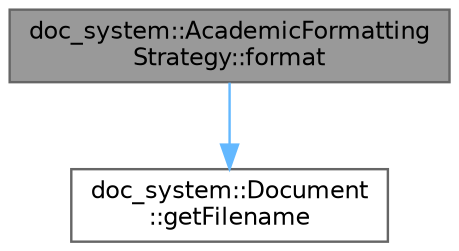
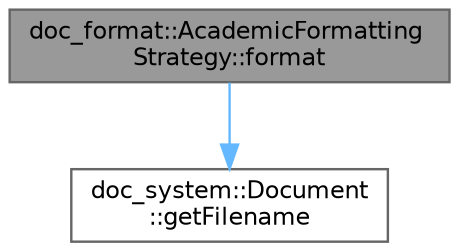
(230, 46) -> (230, 46)
